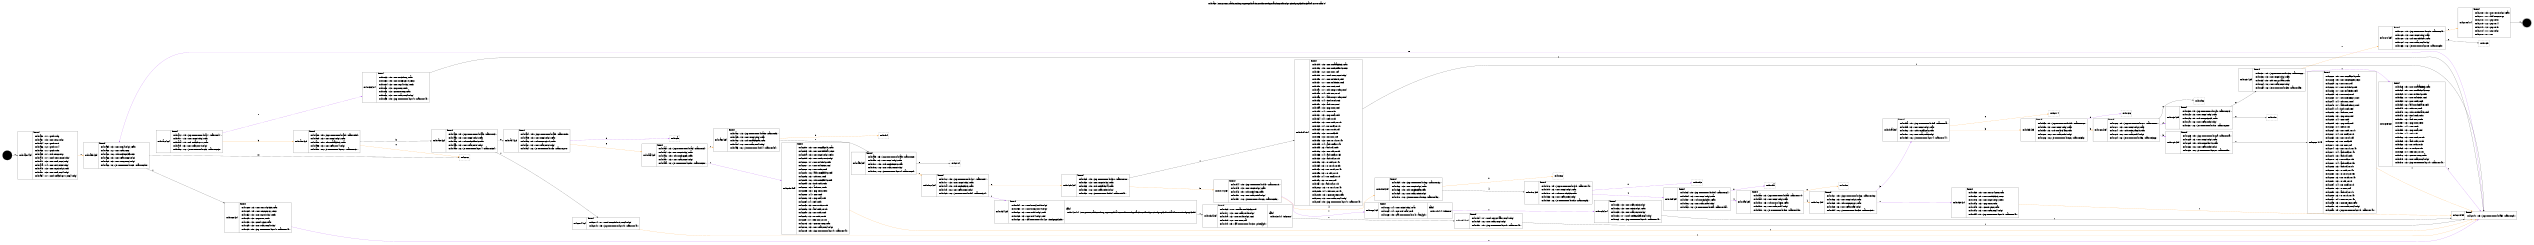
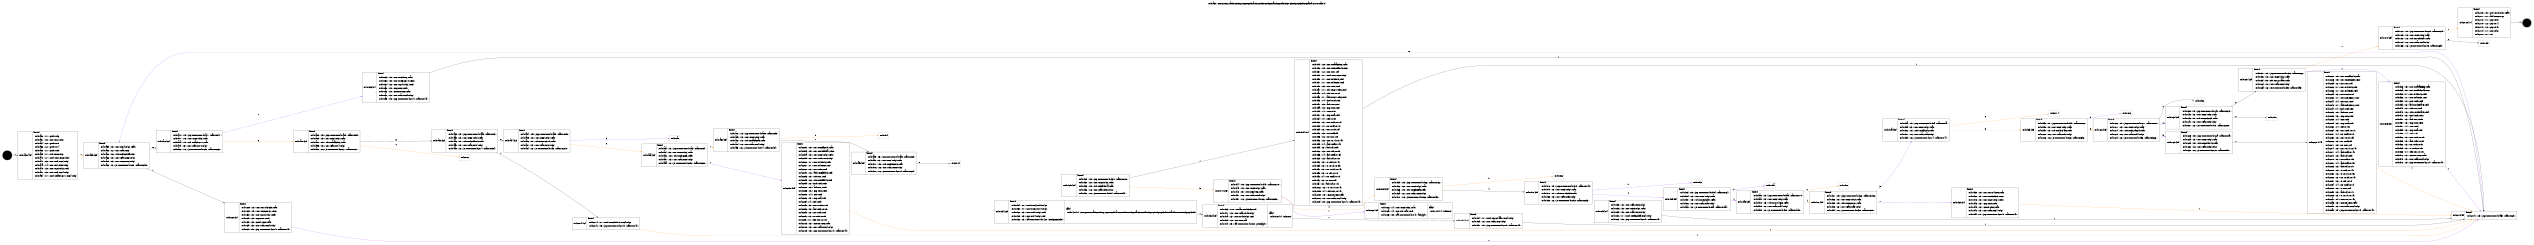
(304, 157) -> (152, 149)
(955, 186) -> none
(1523, 211) -> none
